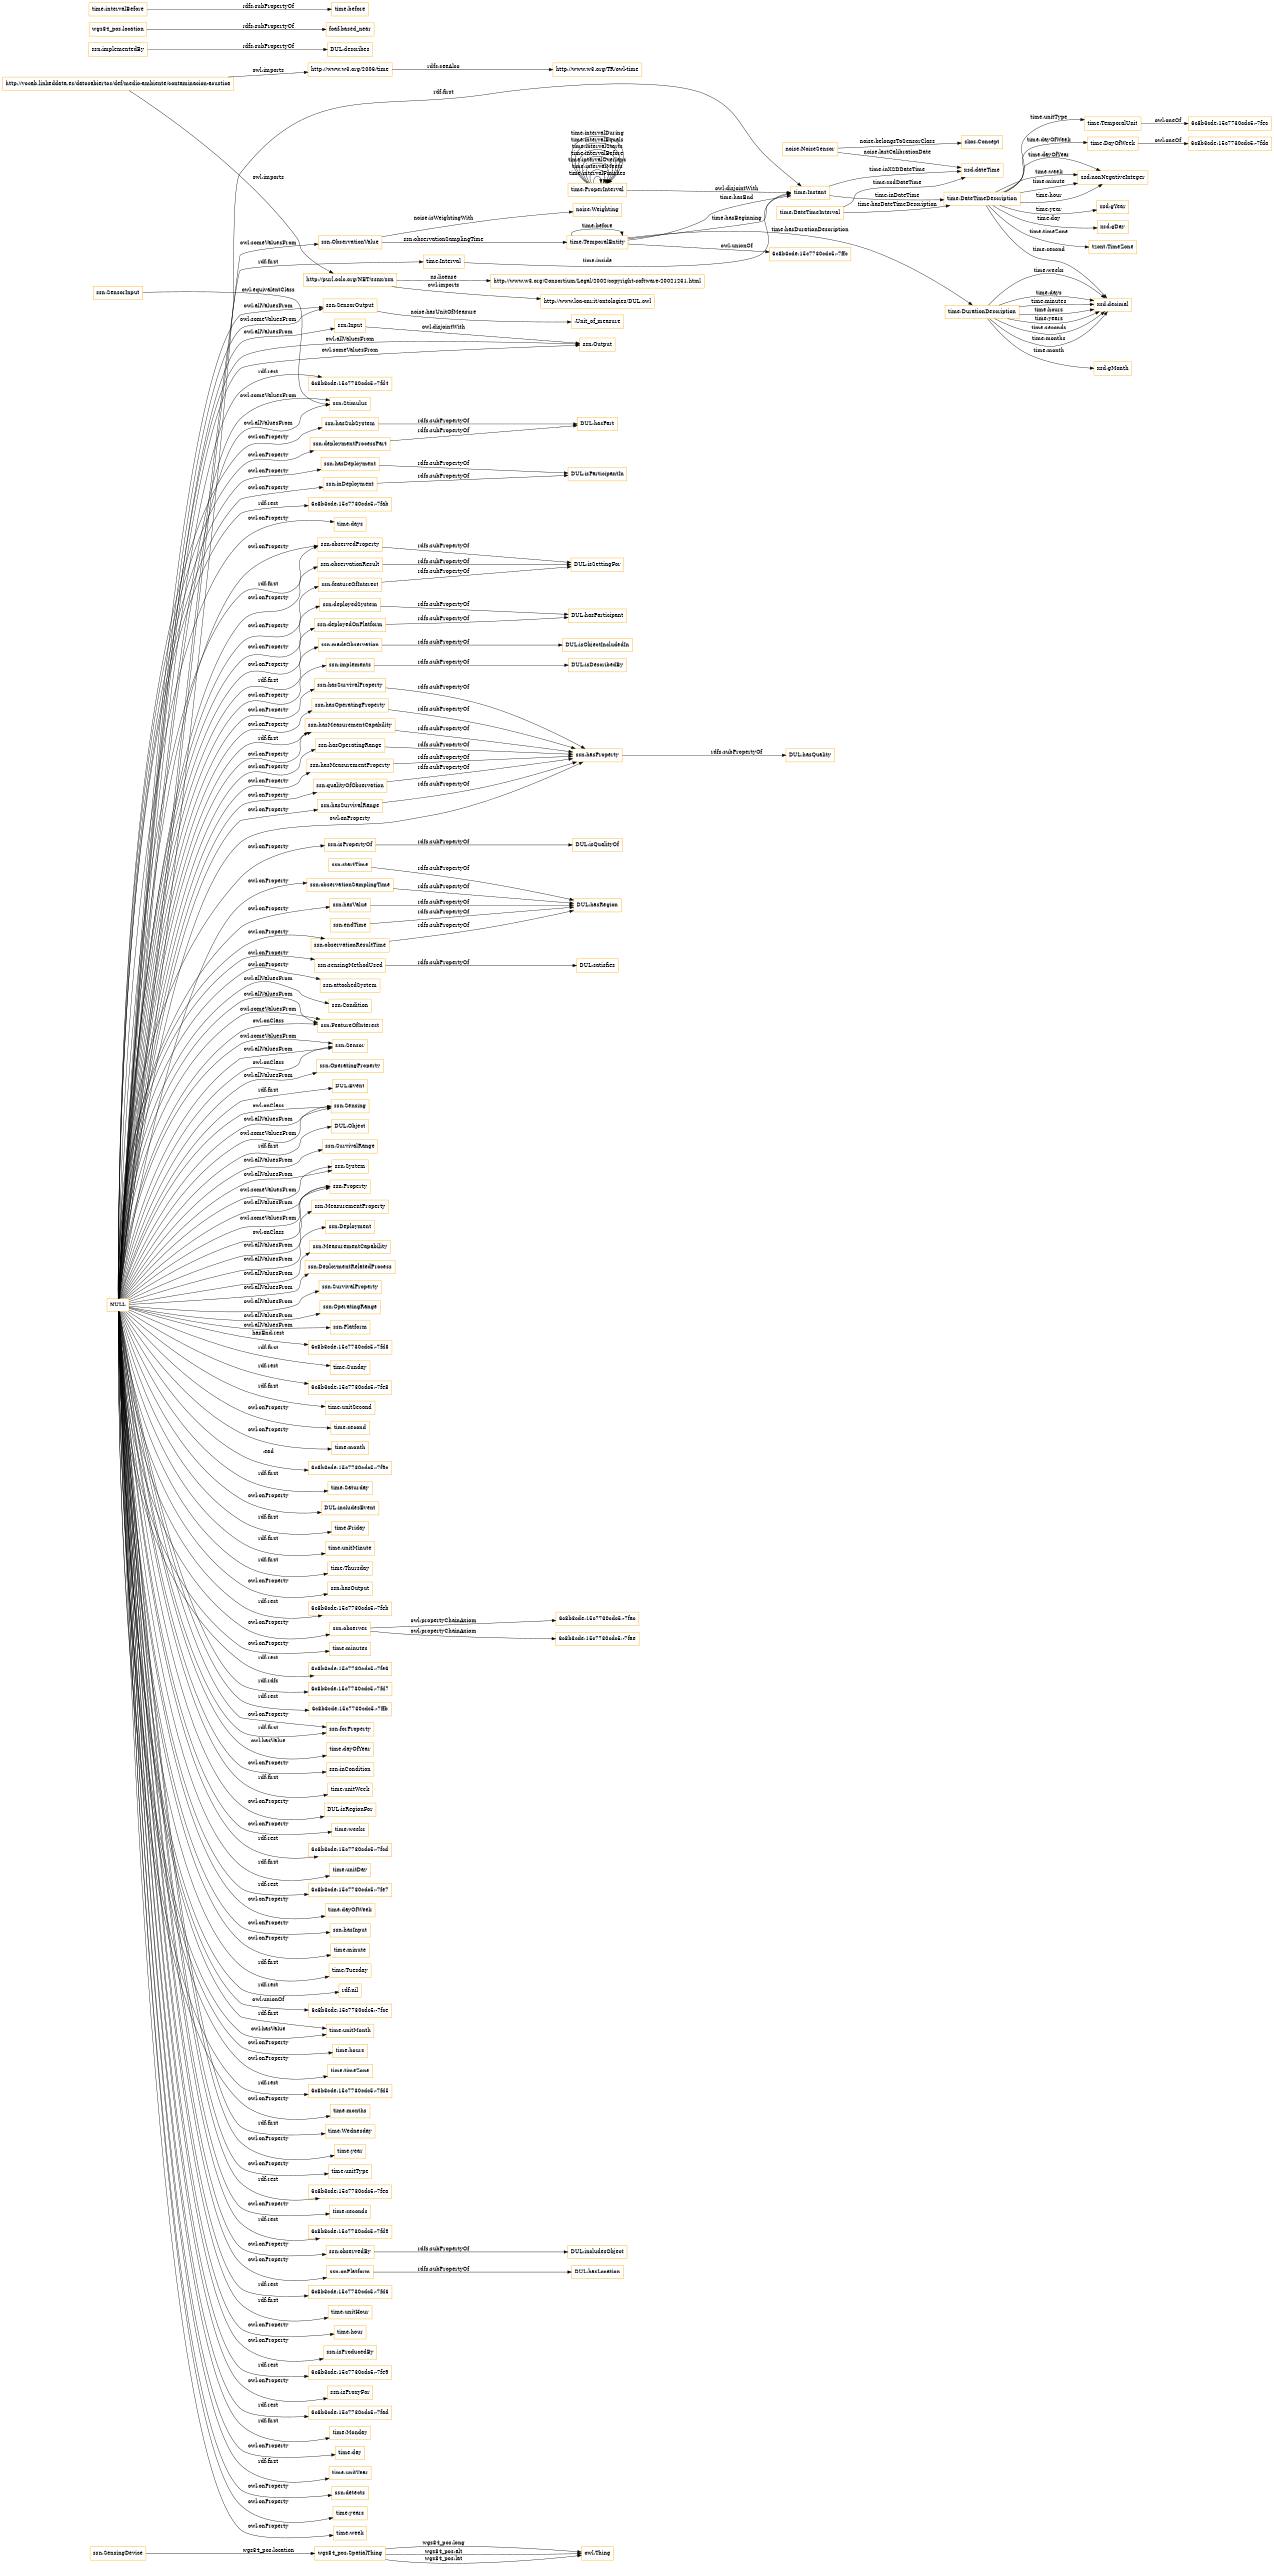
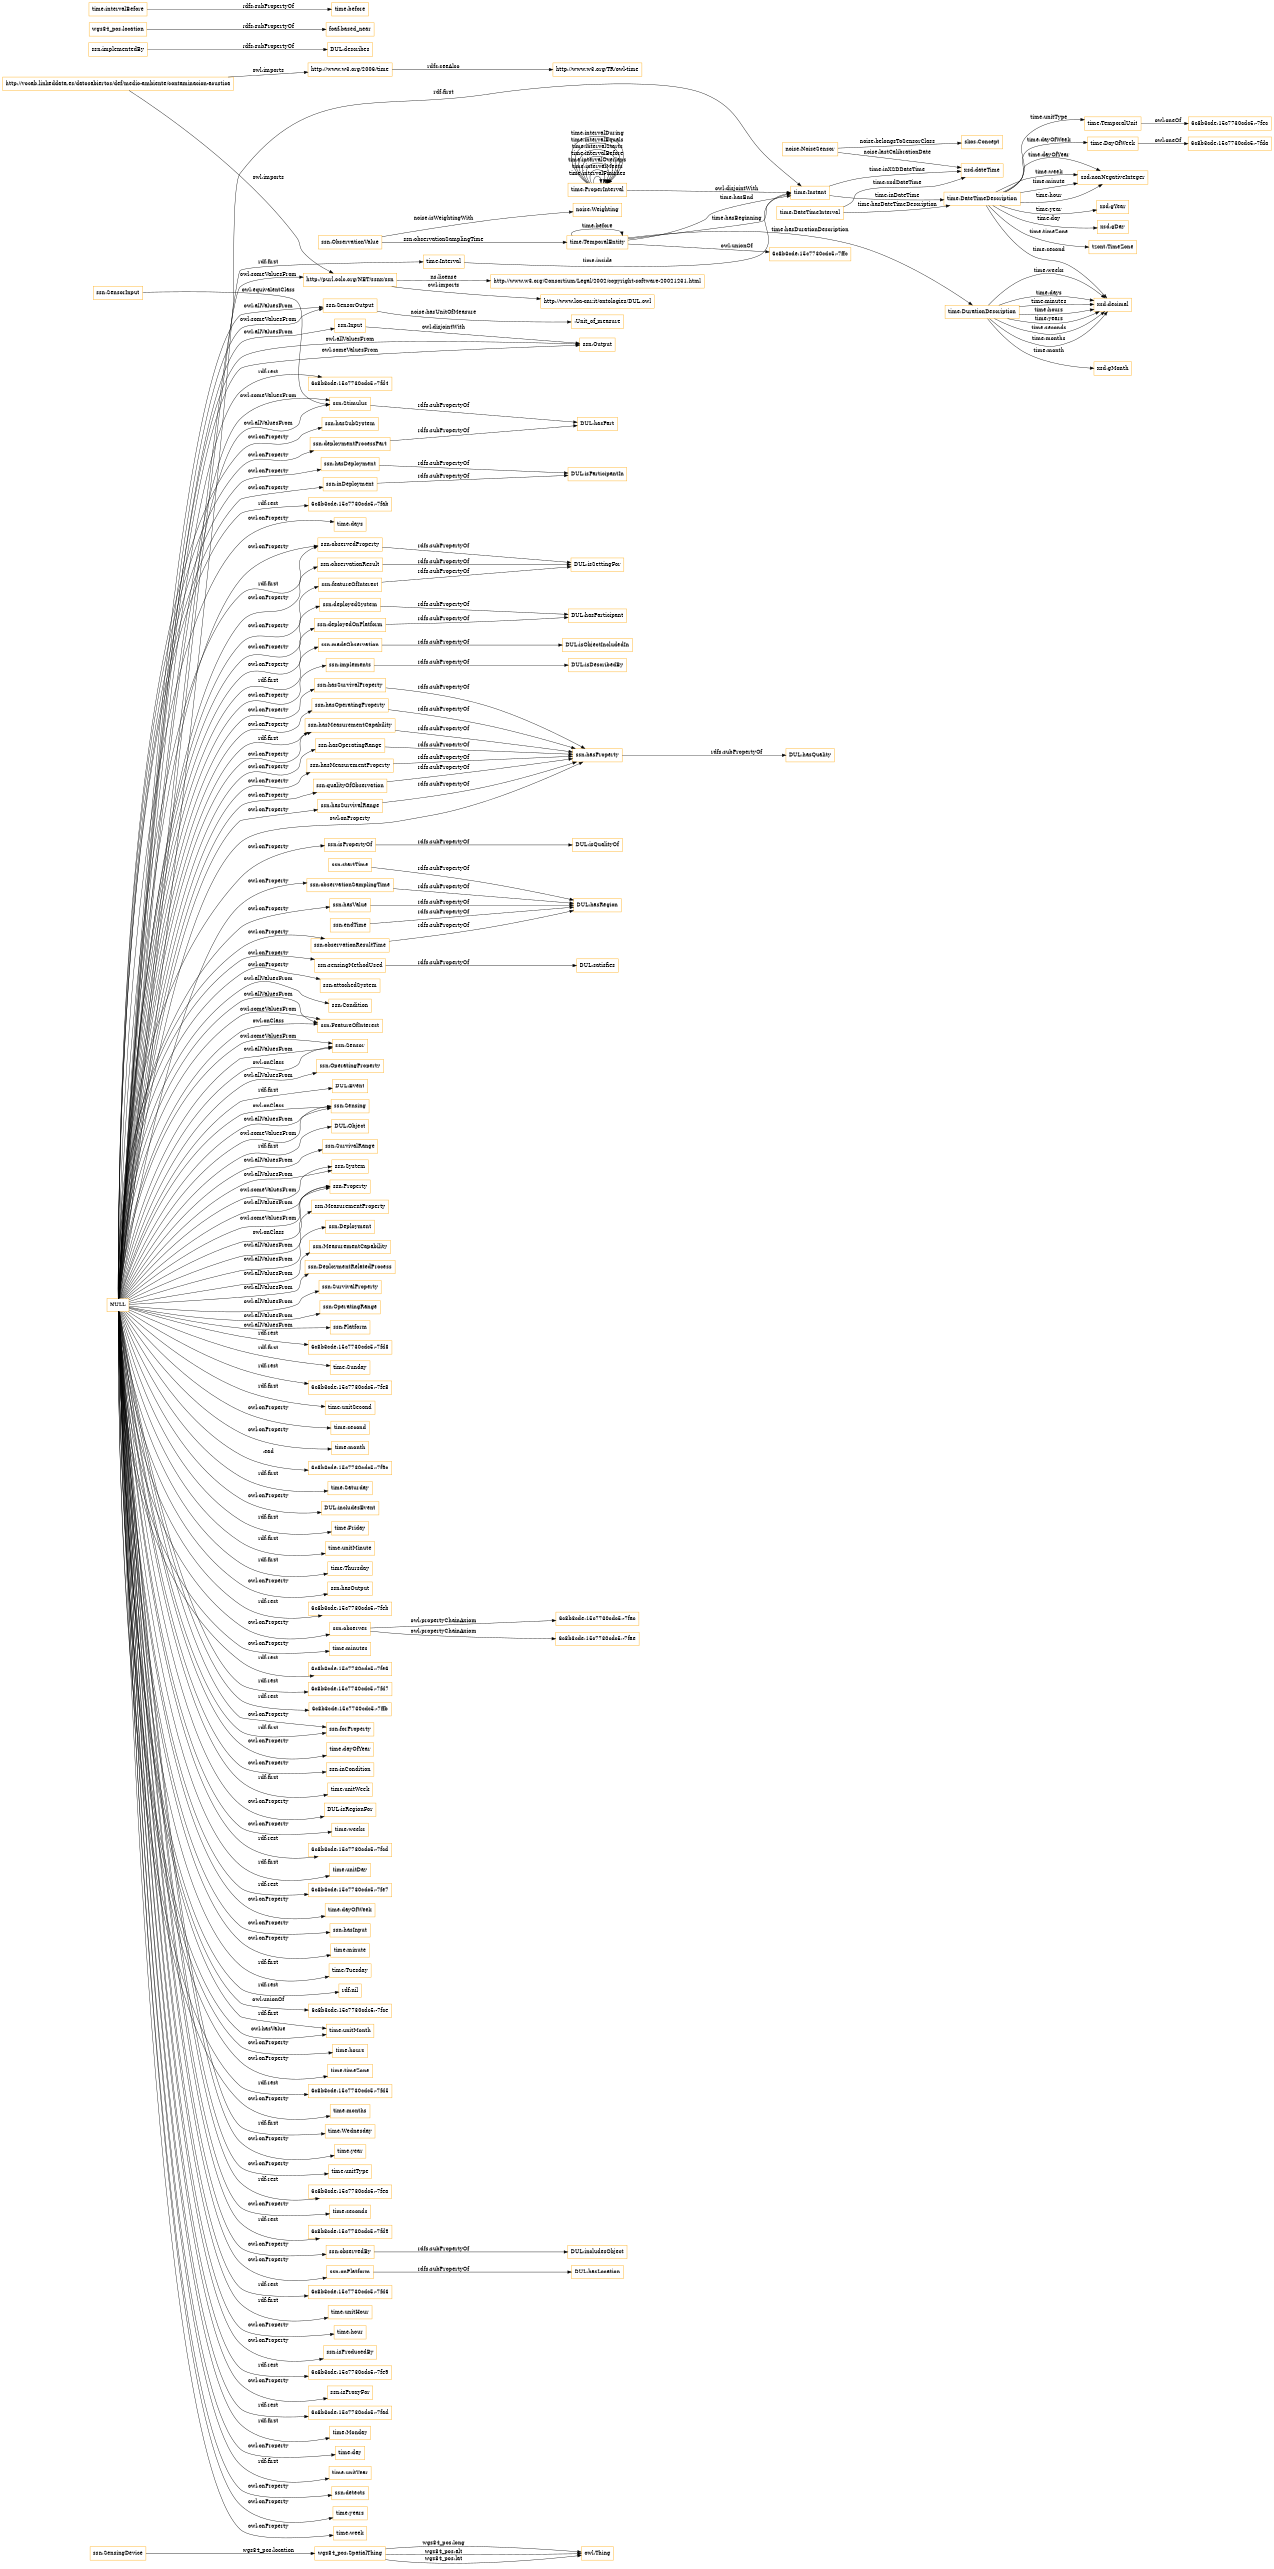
(476, 424) -> (472, 414)
(183, 739) -> (173, 788)
(268, 1333) -> (268, 1333)
(268, 1681) -> (268, 1681)
(268, 1741) -> (268, 1741)
